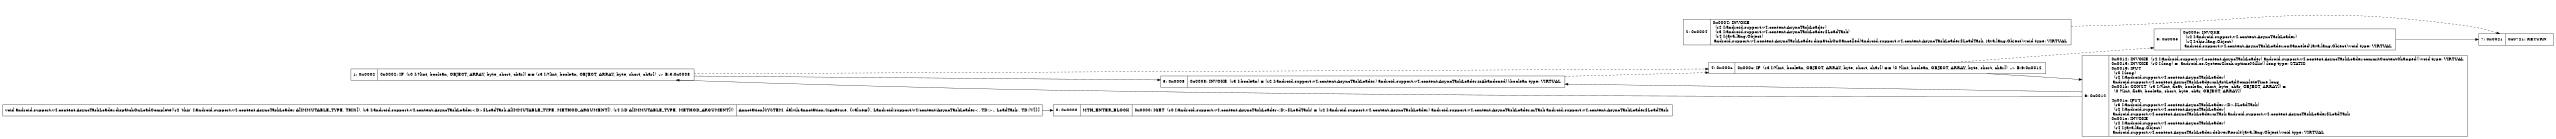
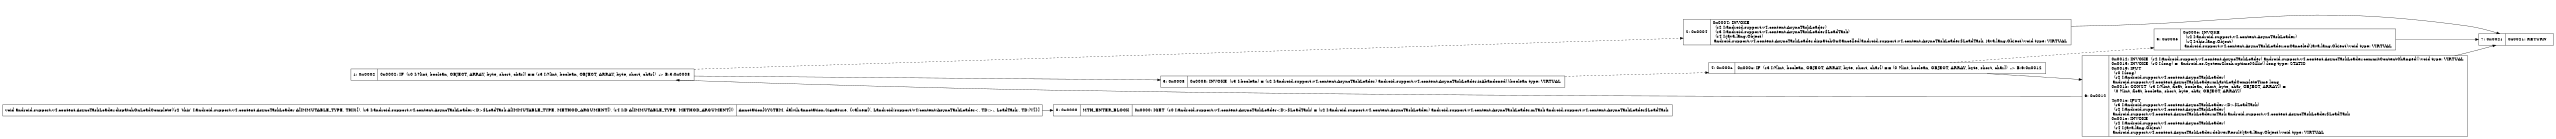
(2285, 16) -> (2285, 16)
(2530, 39) -> (2530, 39)
(1200, 71) -> (1187, 54)
(1825, 88) -> (2474, 51)
